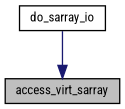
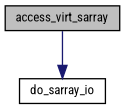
(62, 48) -> (62, 48)
